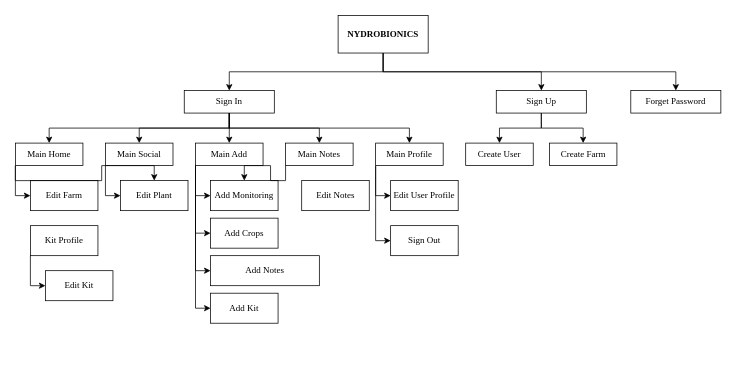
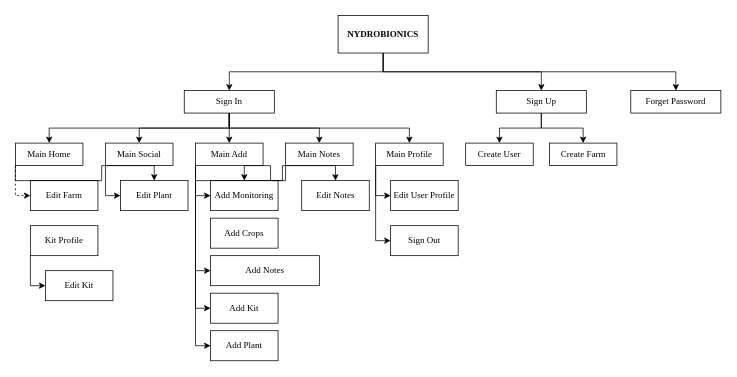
(15, 193) -> (15, 193)
(204, 233) -> (282, 171)
none -> (195, 332)
none -> (244, 345)
